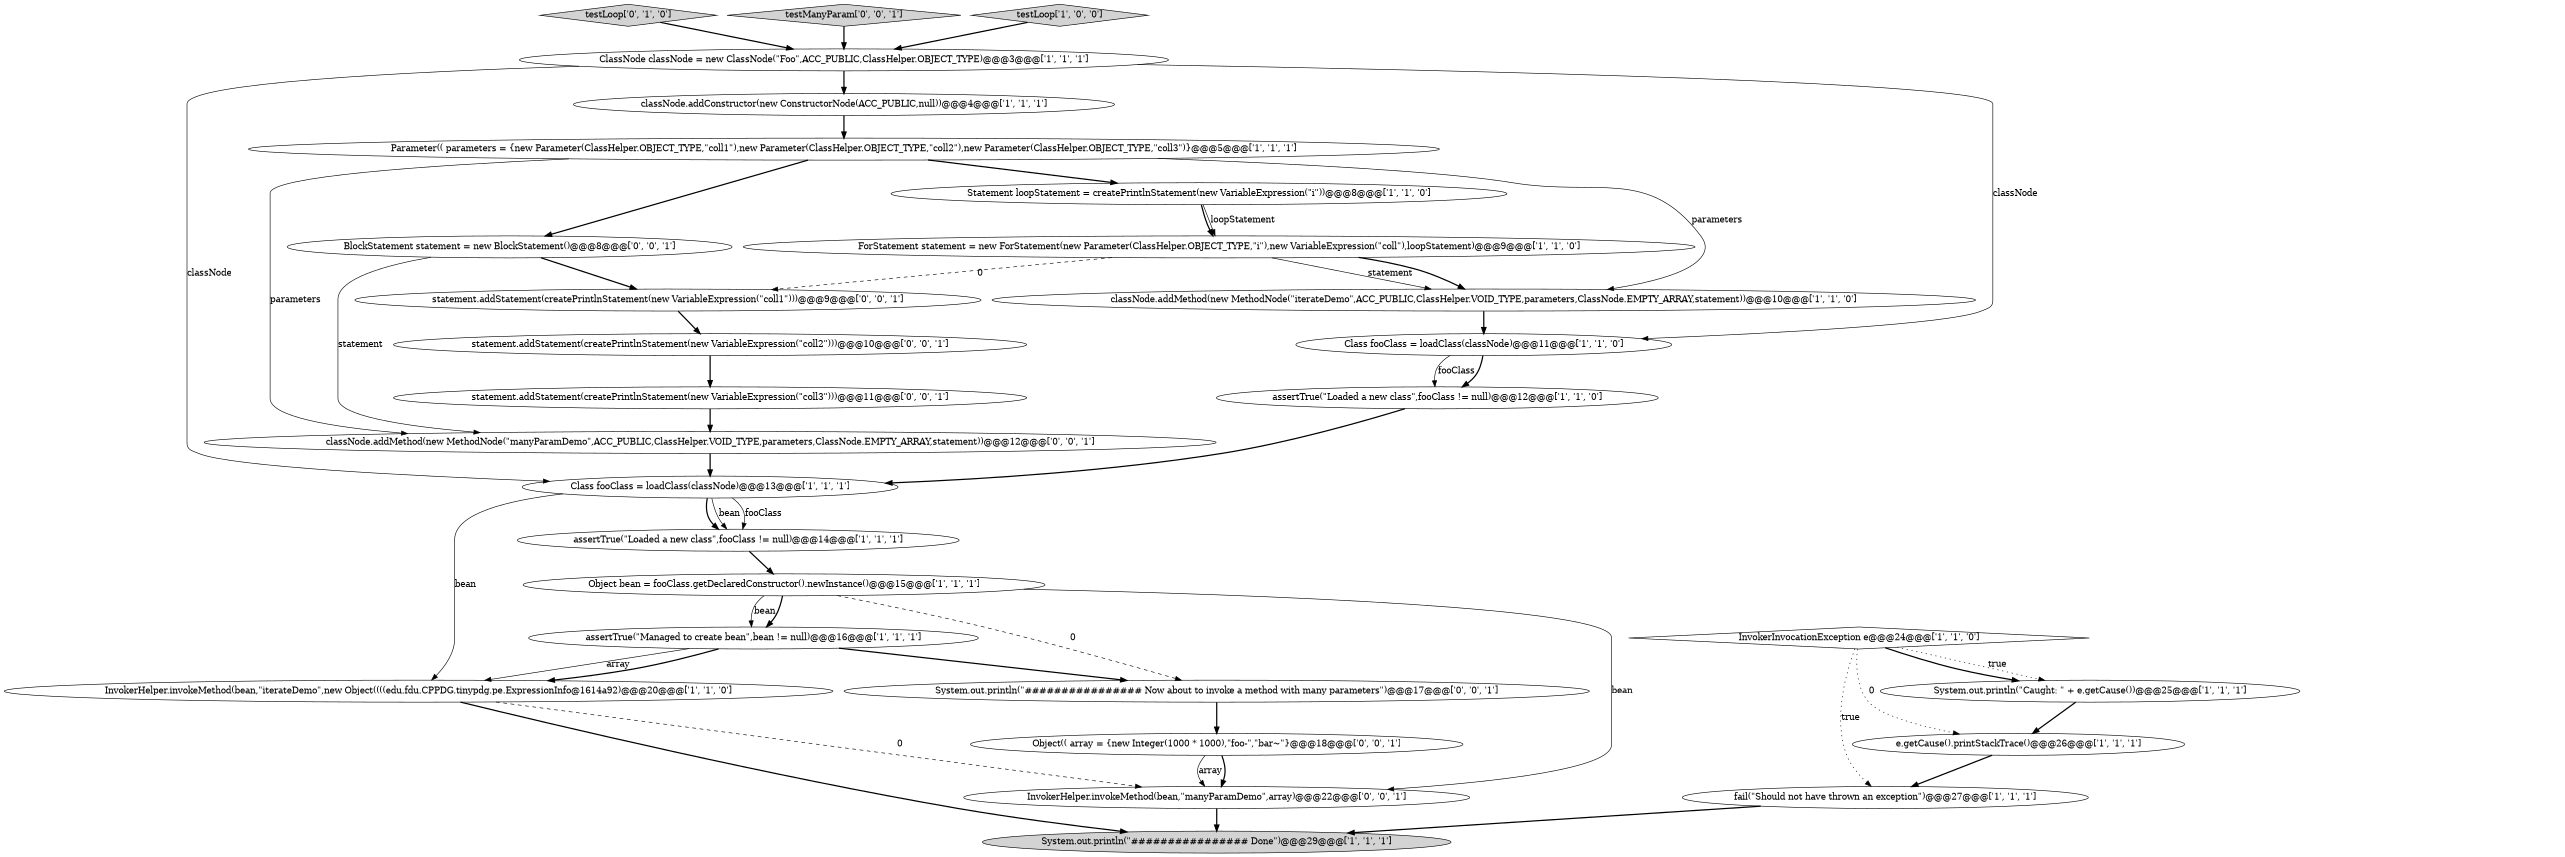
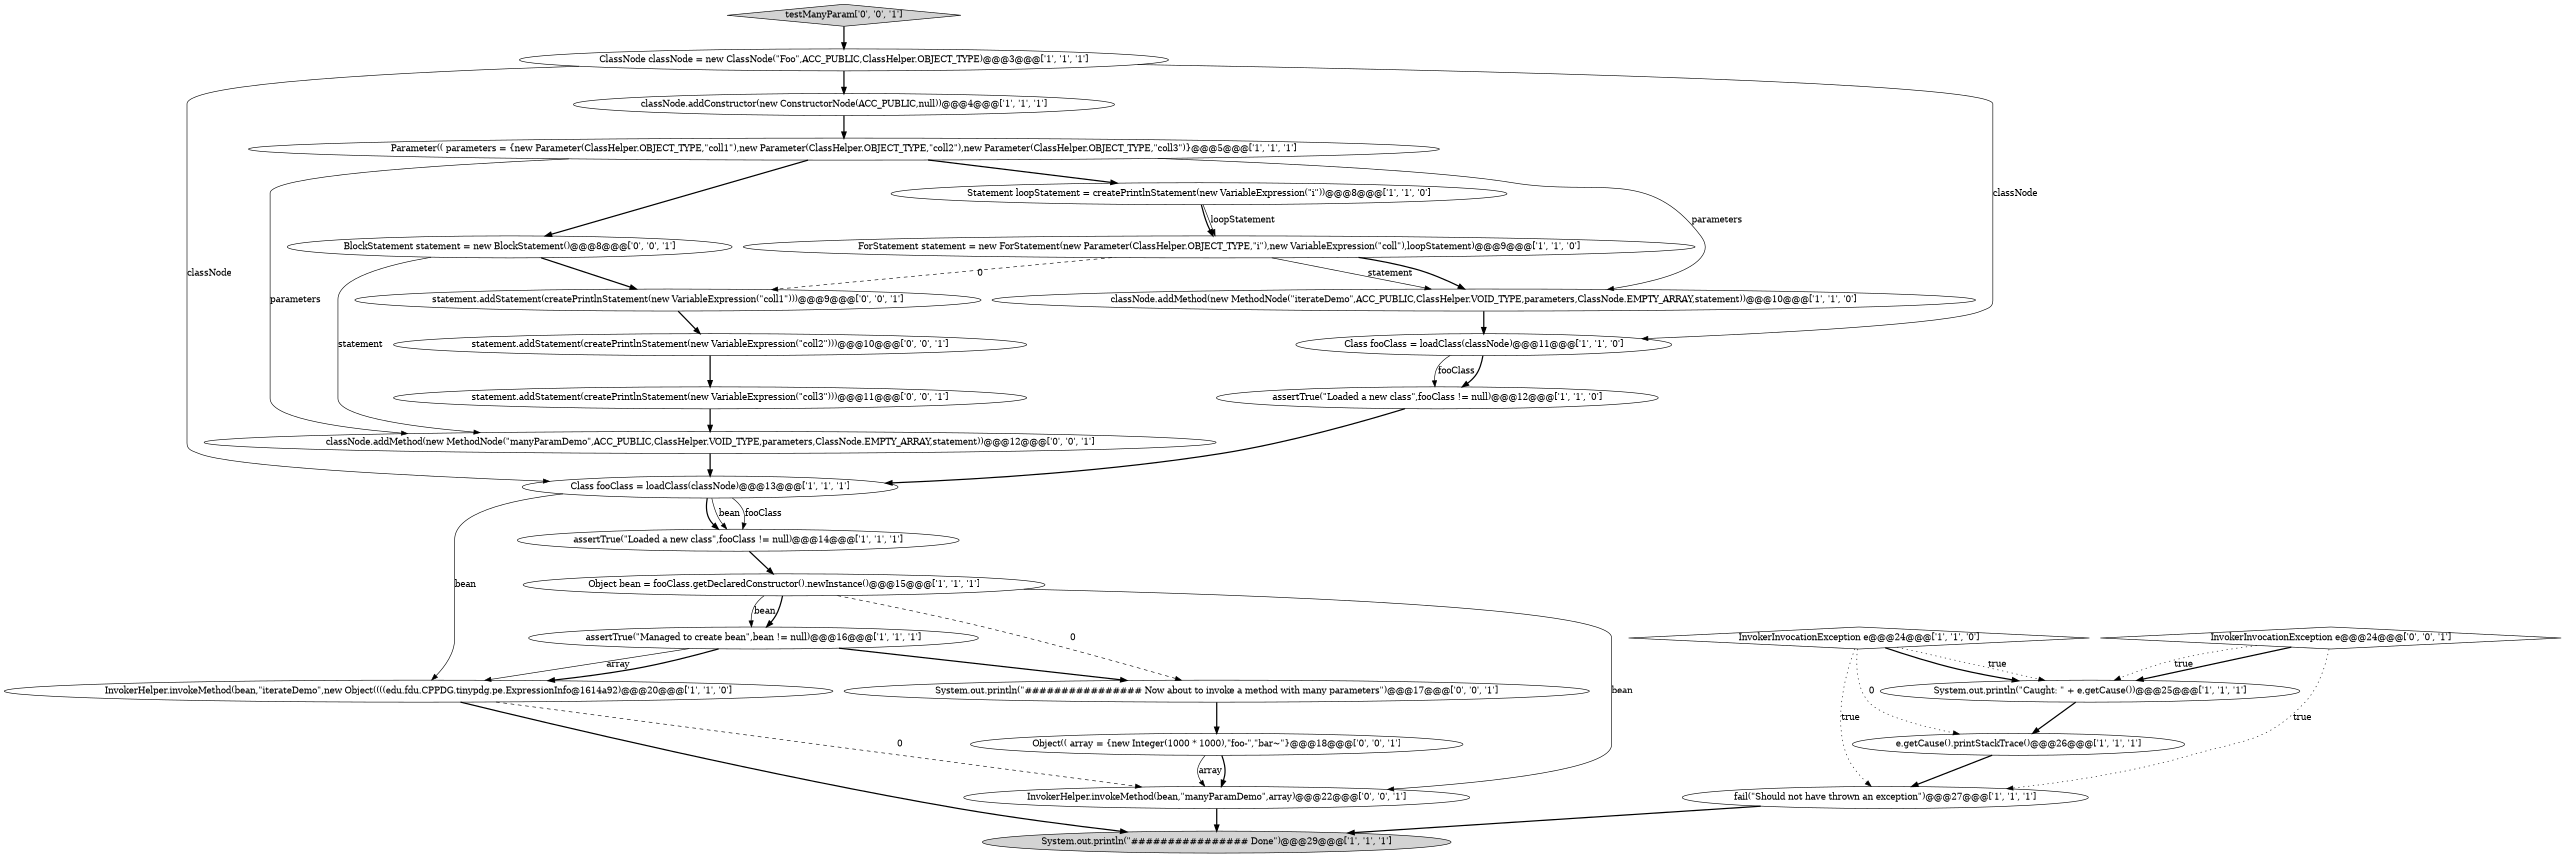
(628, 15) -> none
(1060, 15) -> none
none -> (2331, 638)
